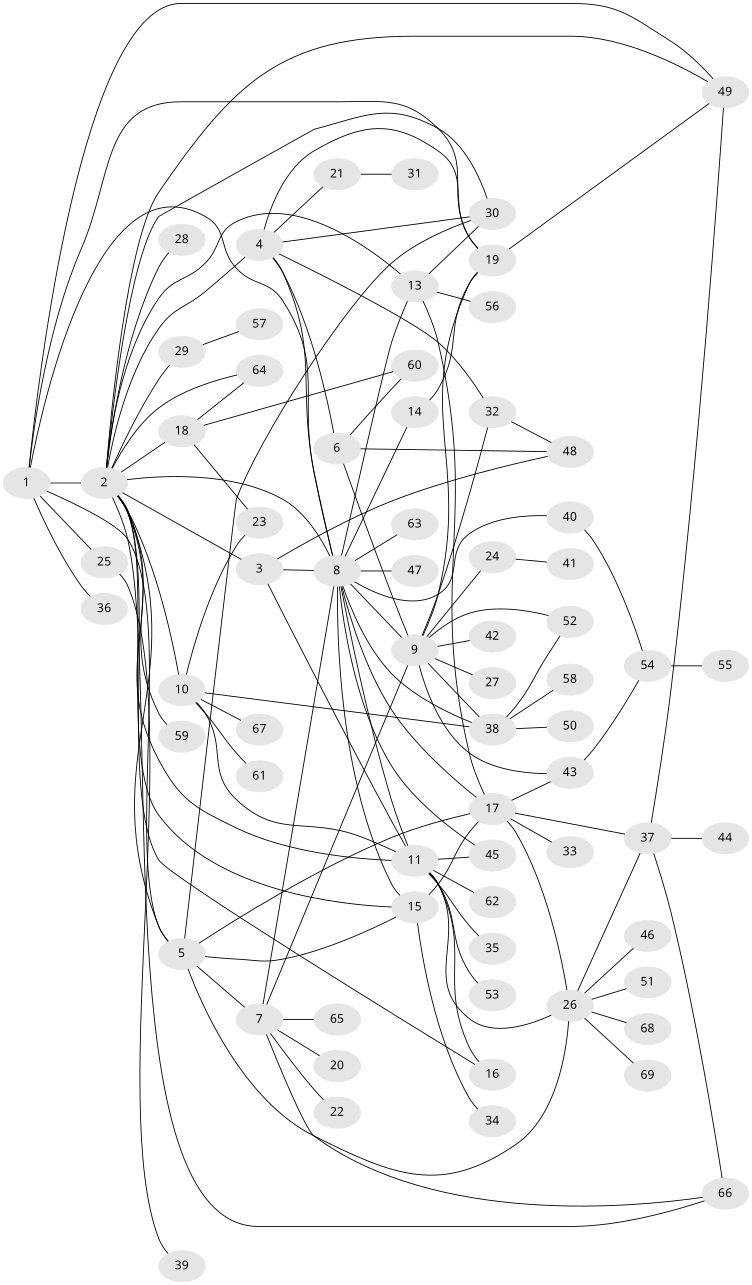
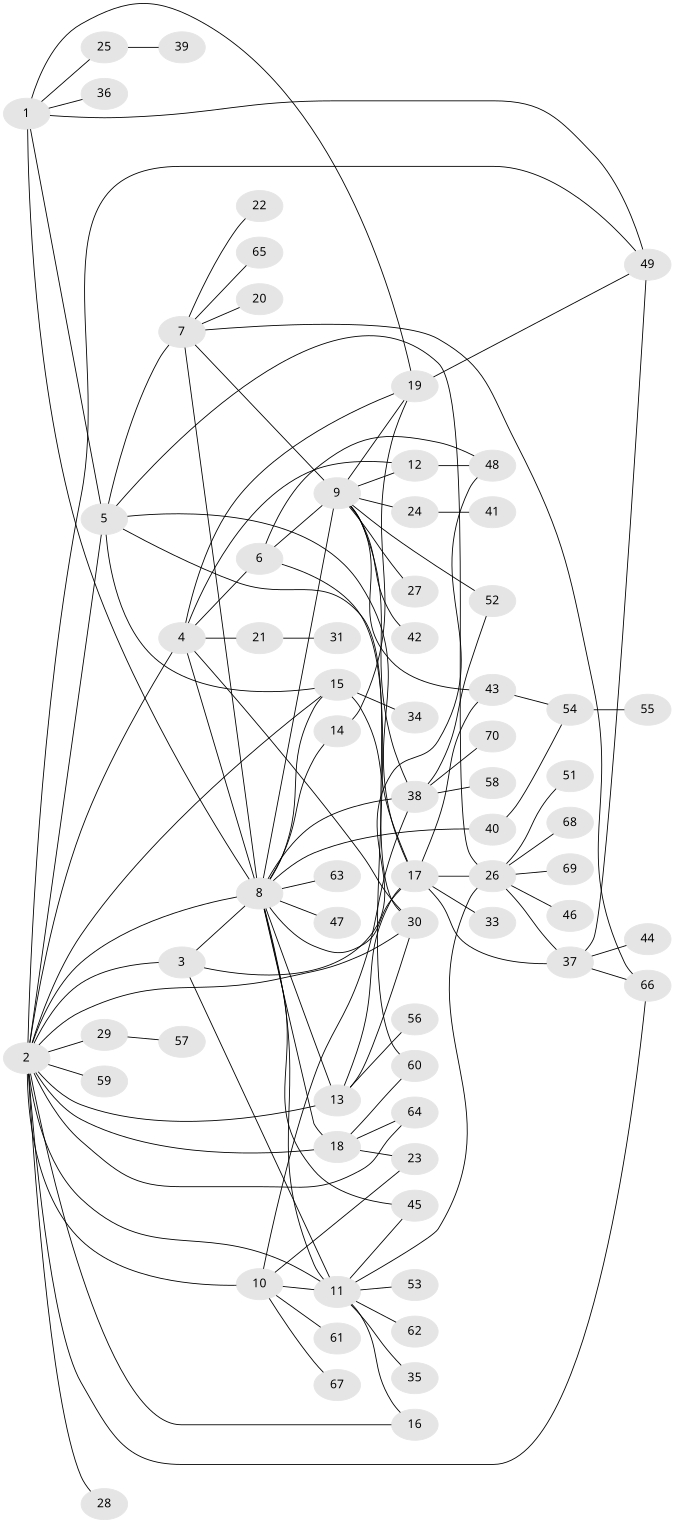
(492, 412) -> (415, 466)
(66, 483) -> none
(570, 726) -> (492, 736)
none -> (294, 1040)
